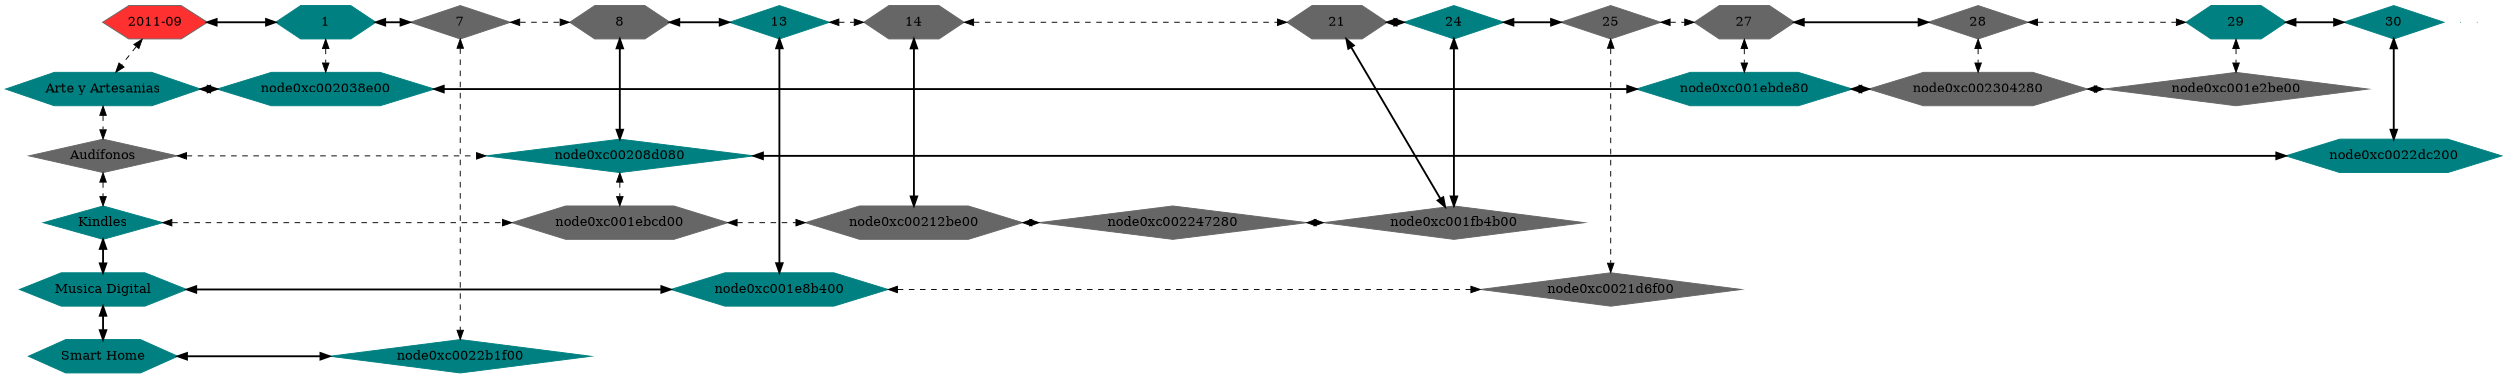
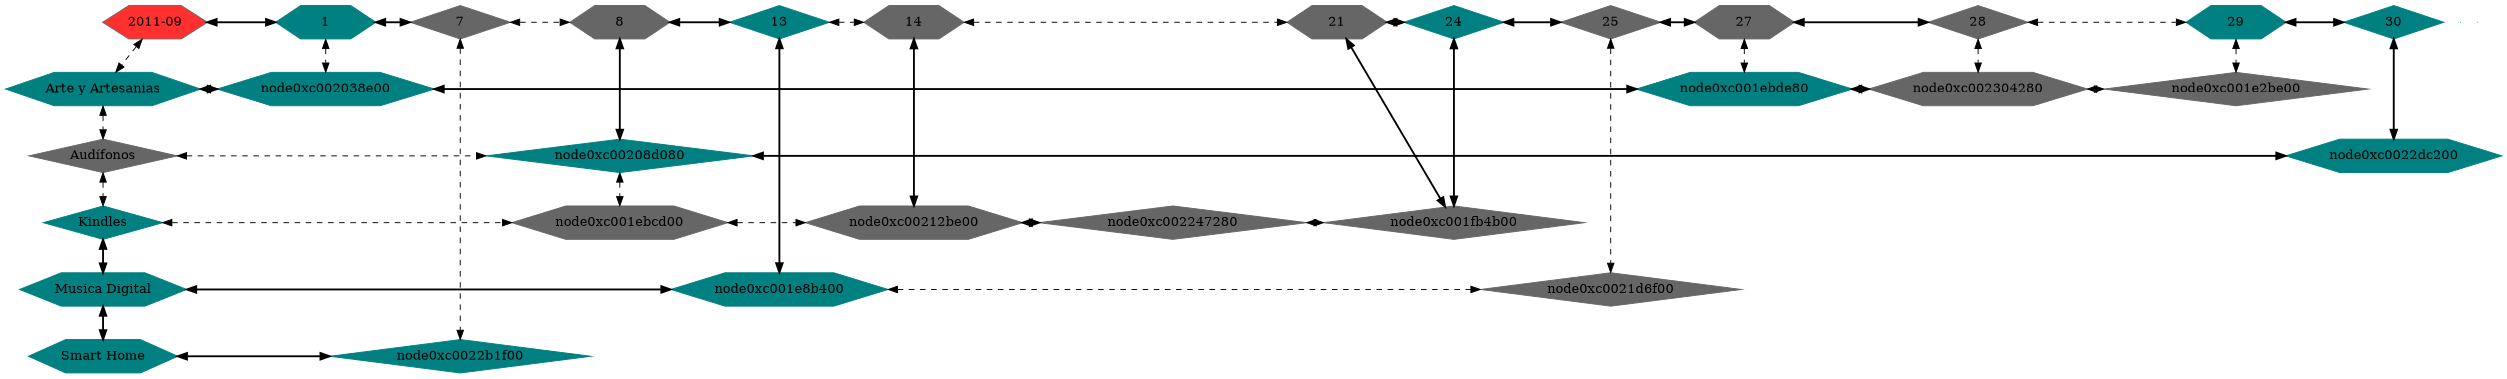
(1677, 22) -> (1677, 22)
(1032, 223) -> (1032, 223)
